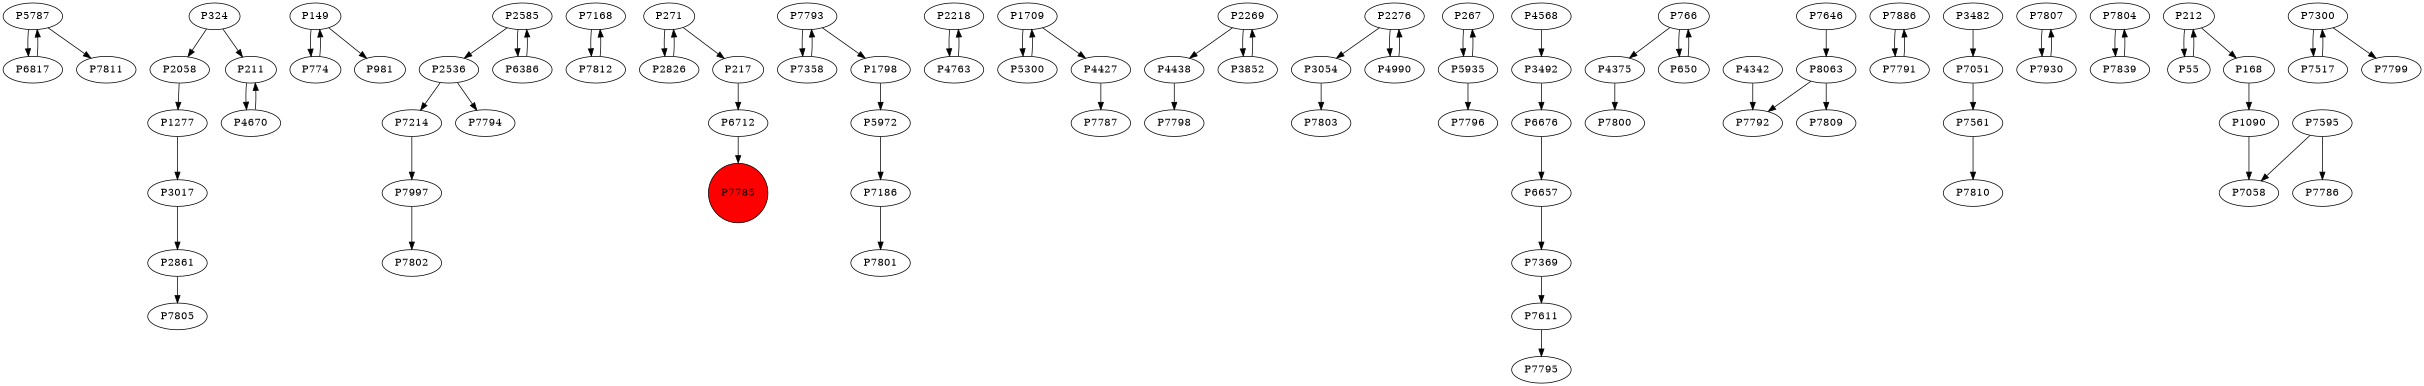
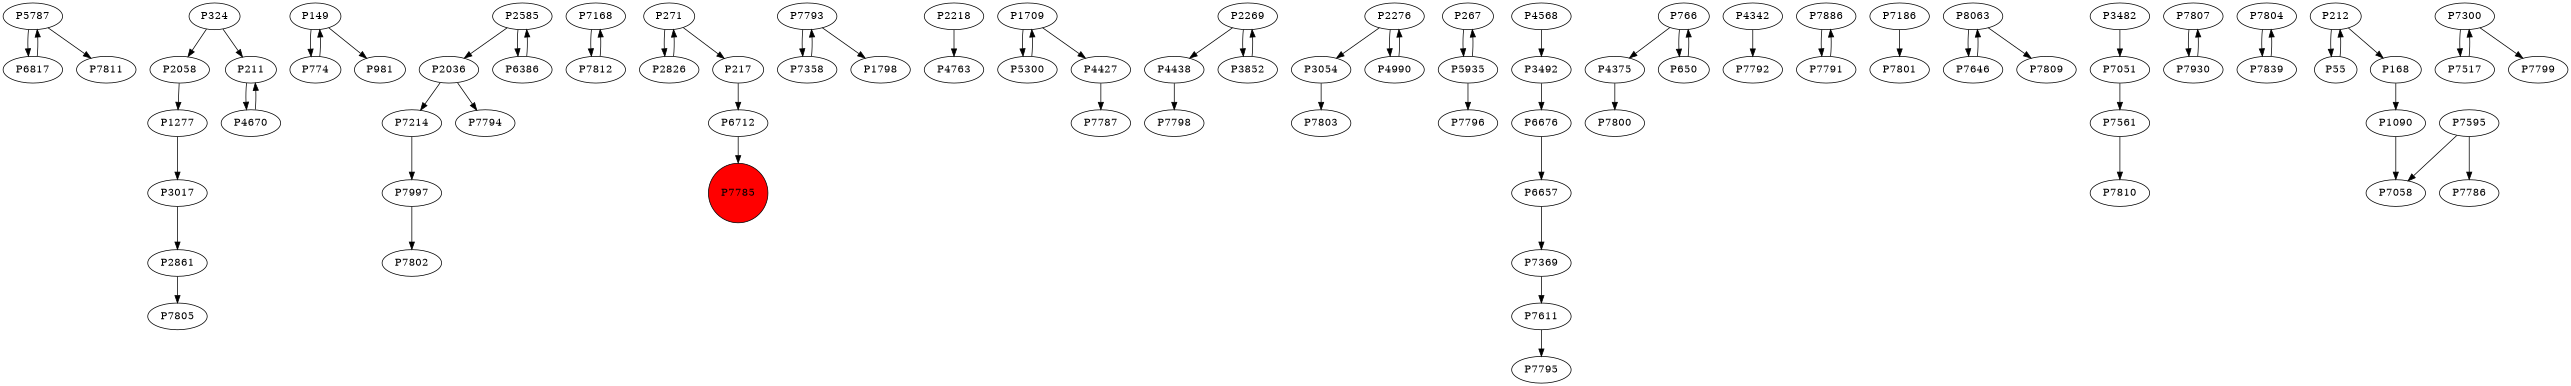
(959, 47) -> none
(449, 70) -> (449, 70)
(1793, 94) -> (1968, 39)
(881, 123) -> none
